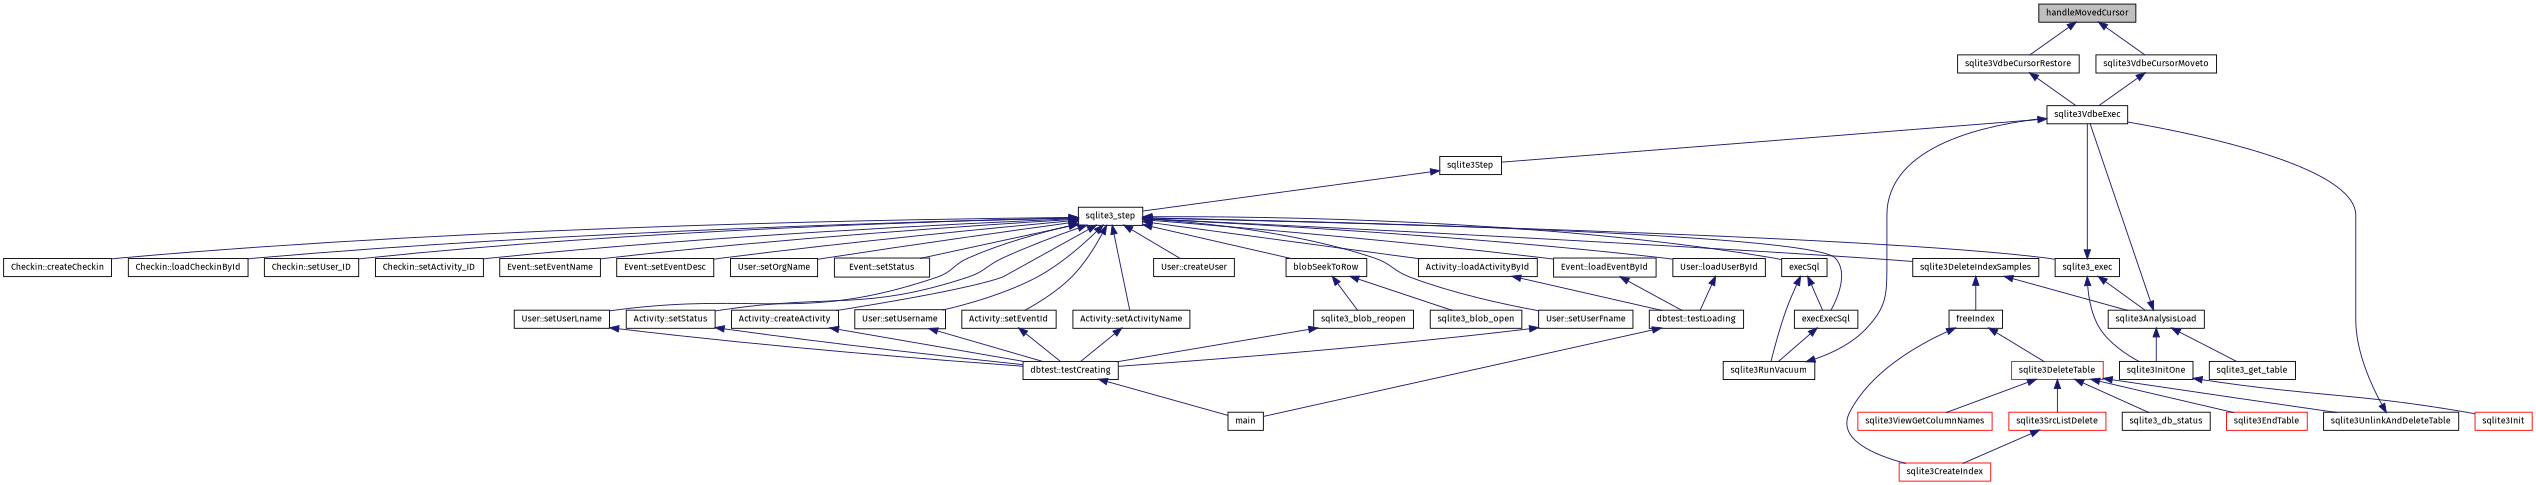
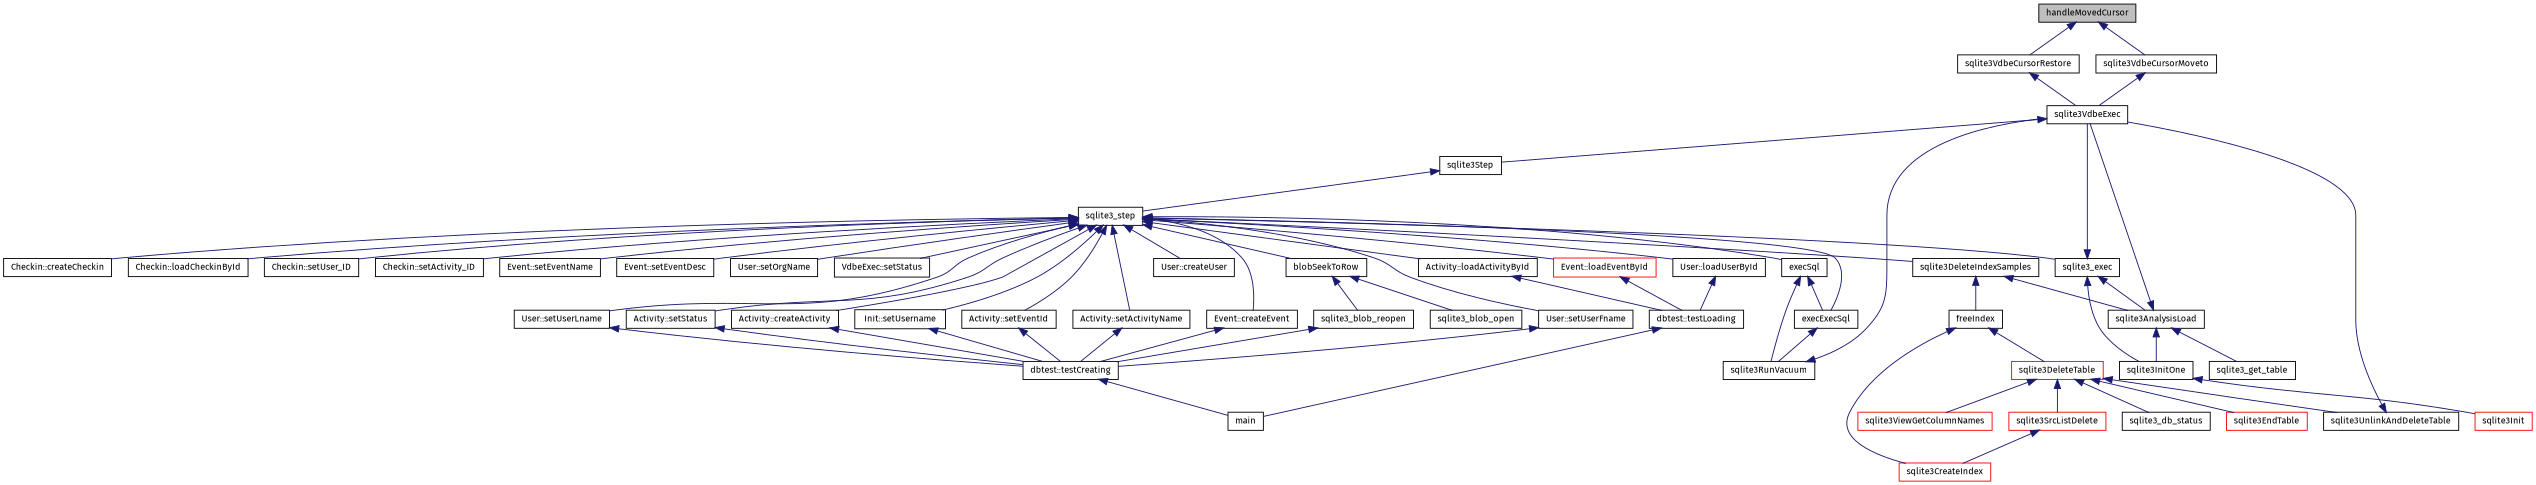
(882, 268) -> (882, 268)
(1605, 268) -> (1605, 268)
(900, 319) -> (900, 319)
none -> (1252, 319)
